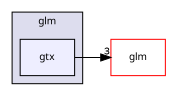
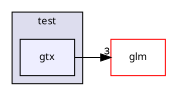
(47, 22) -> (47, 22)
